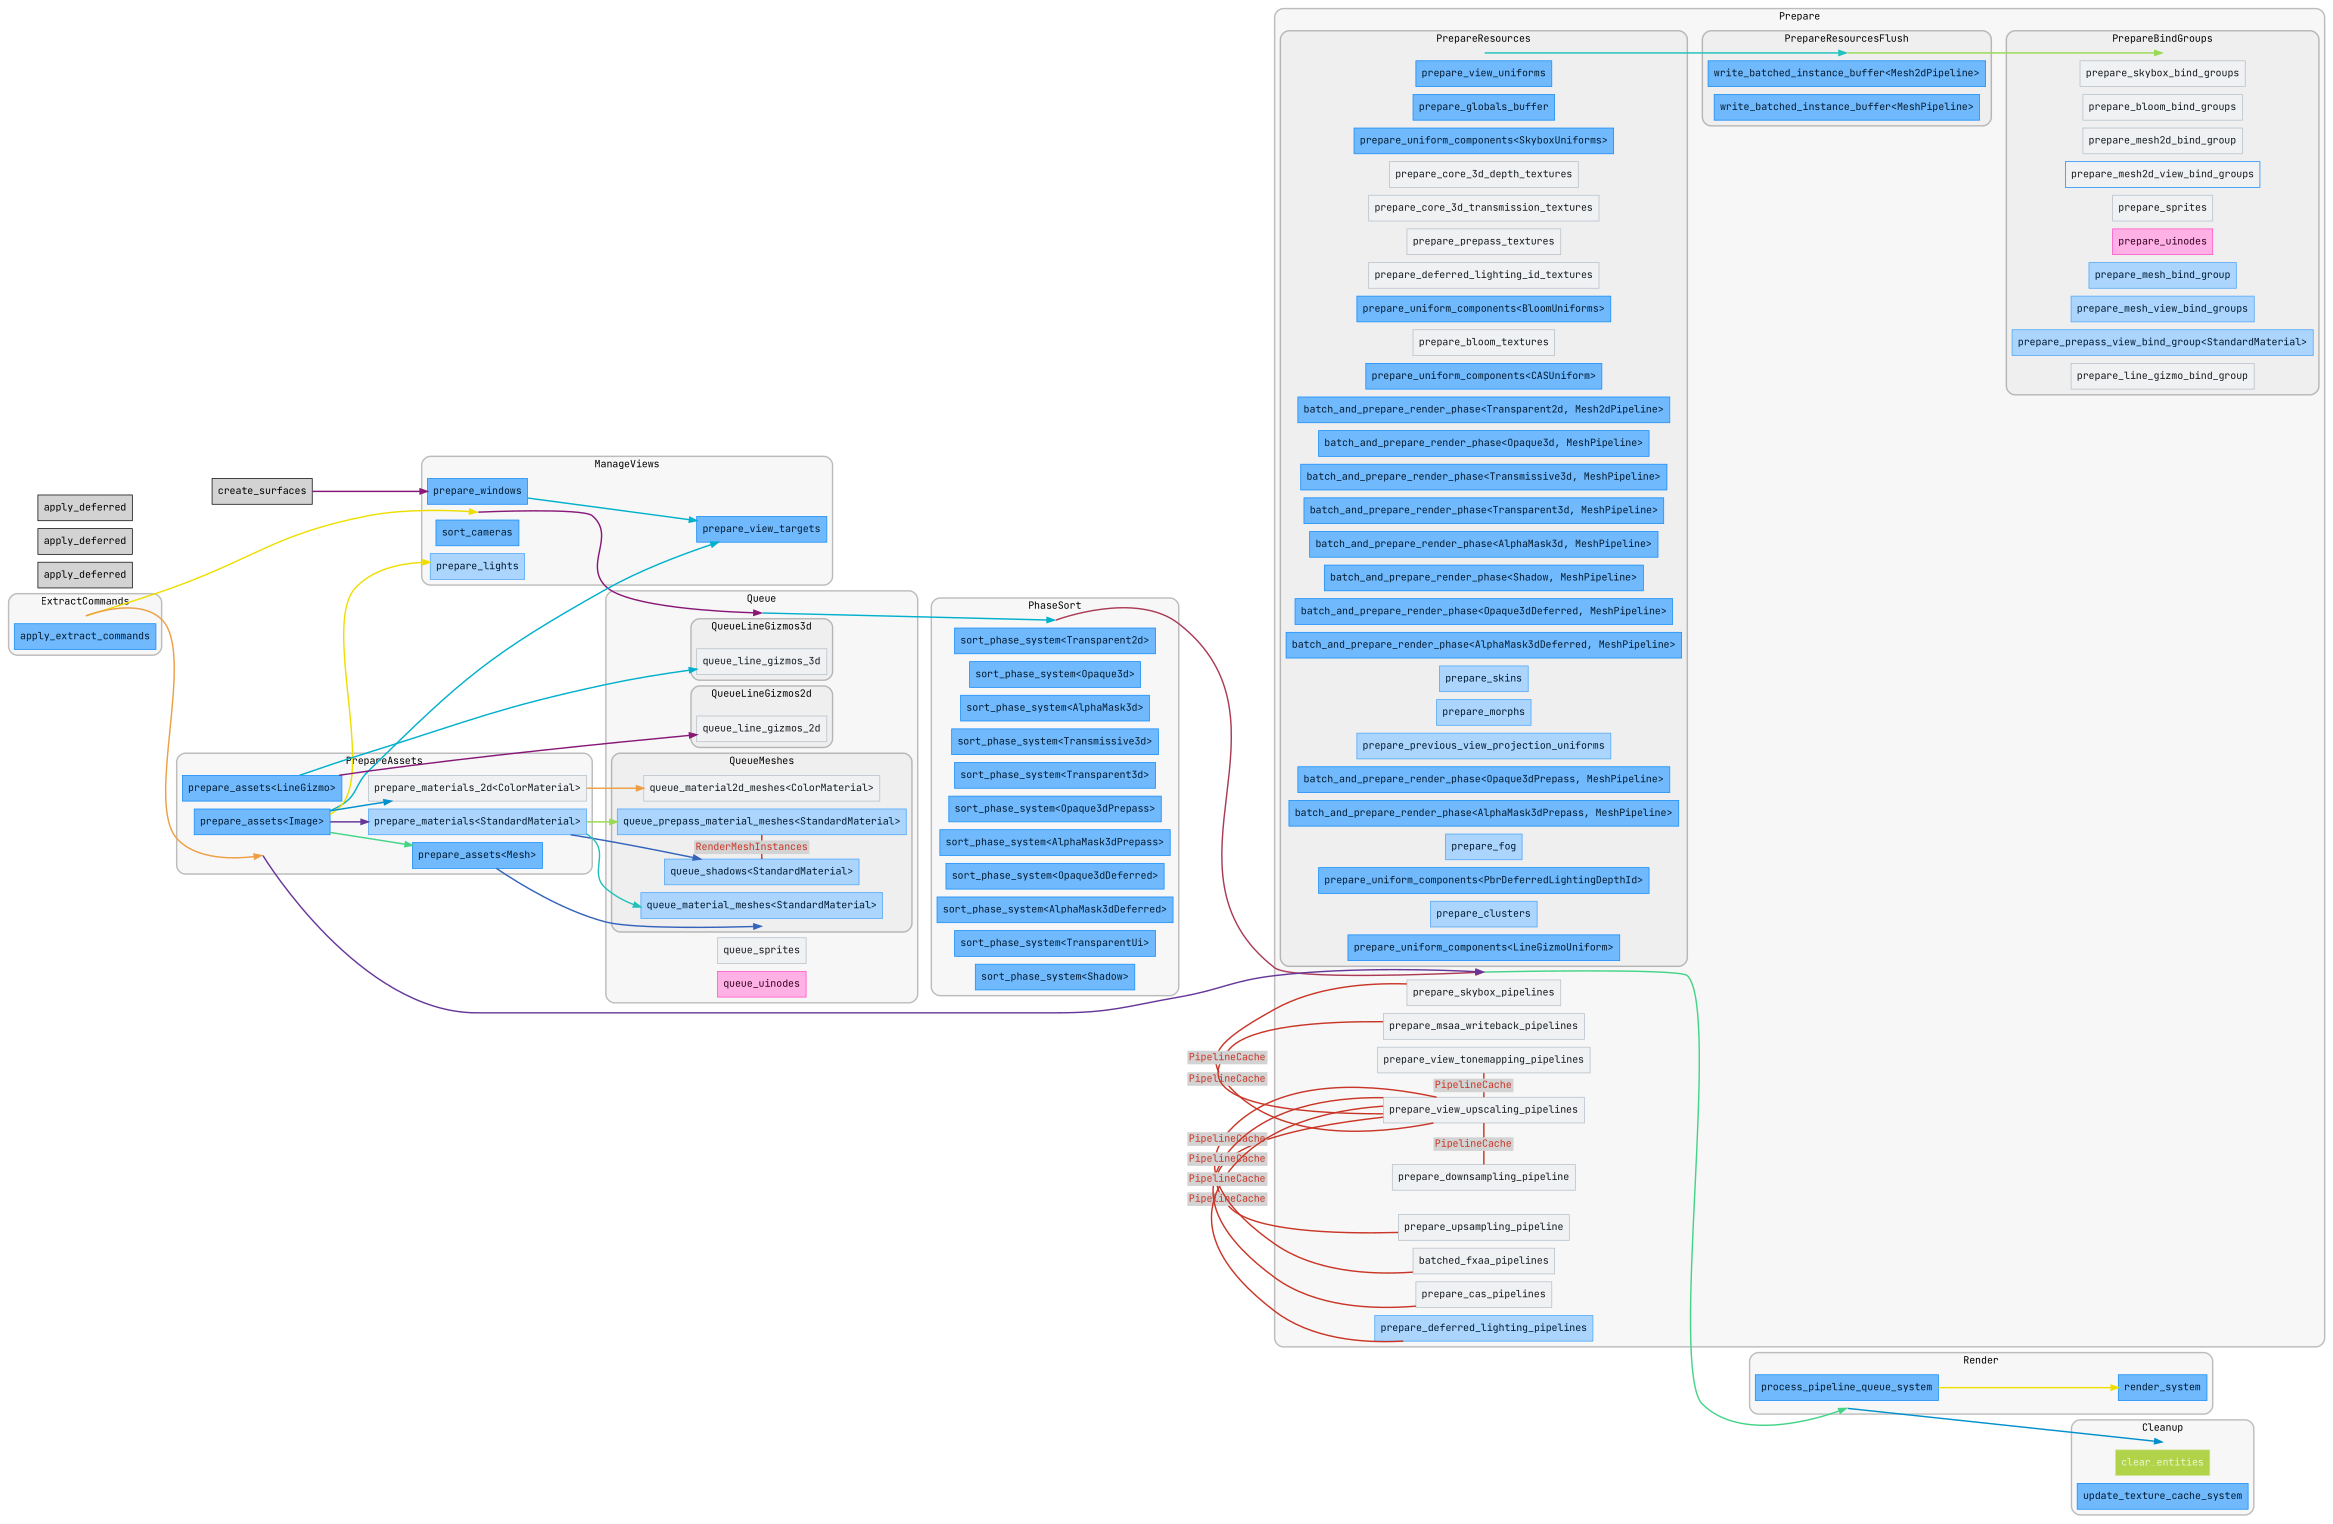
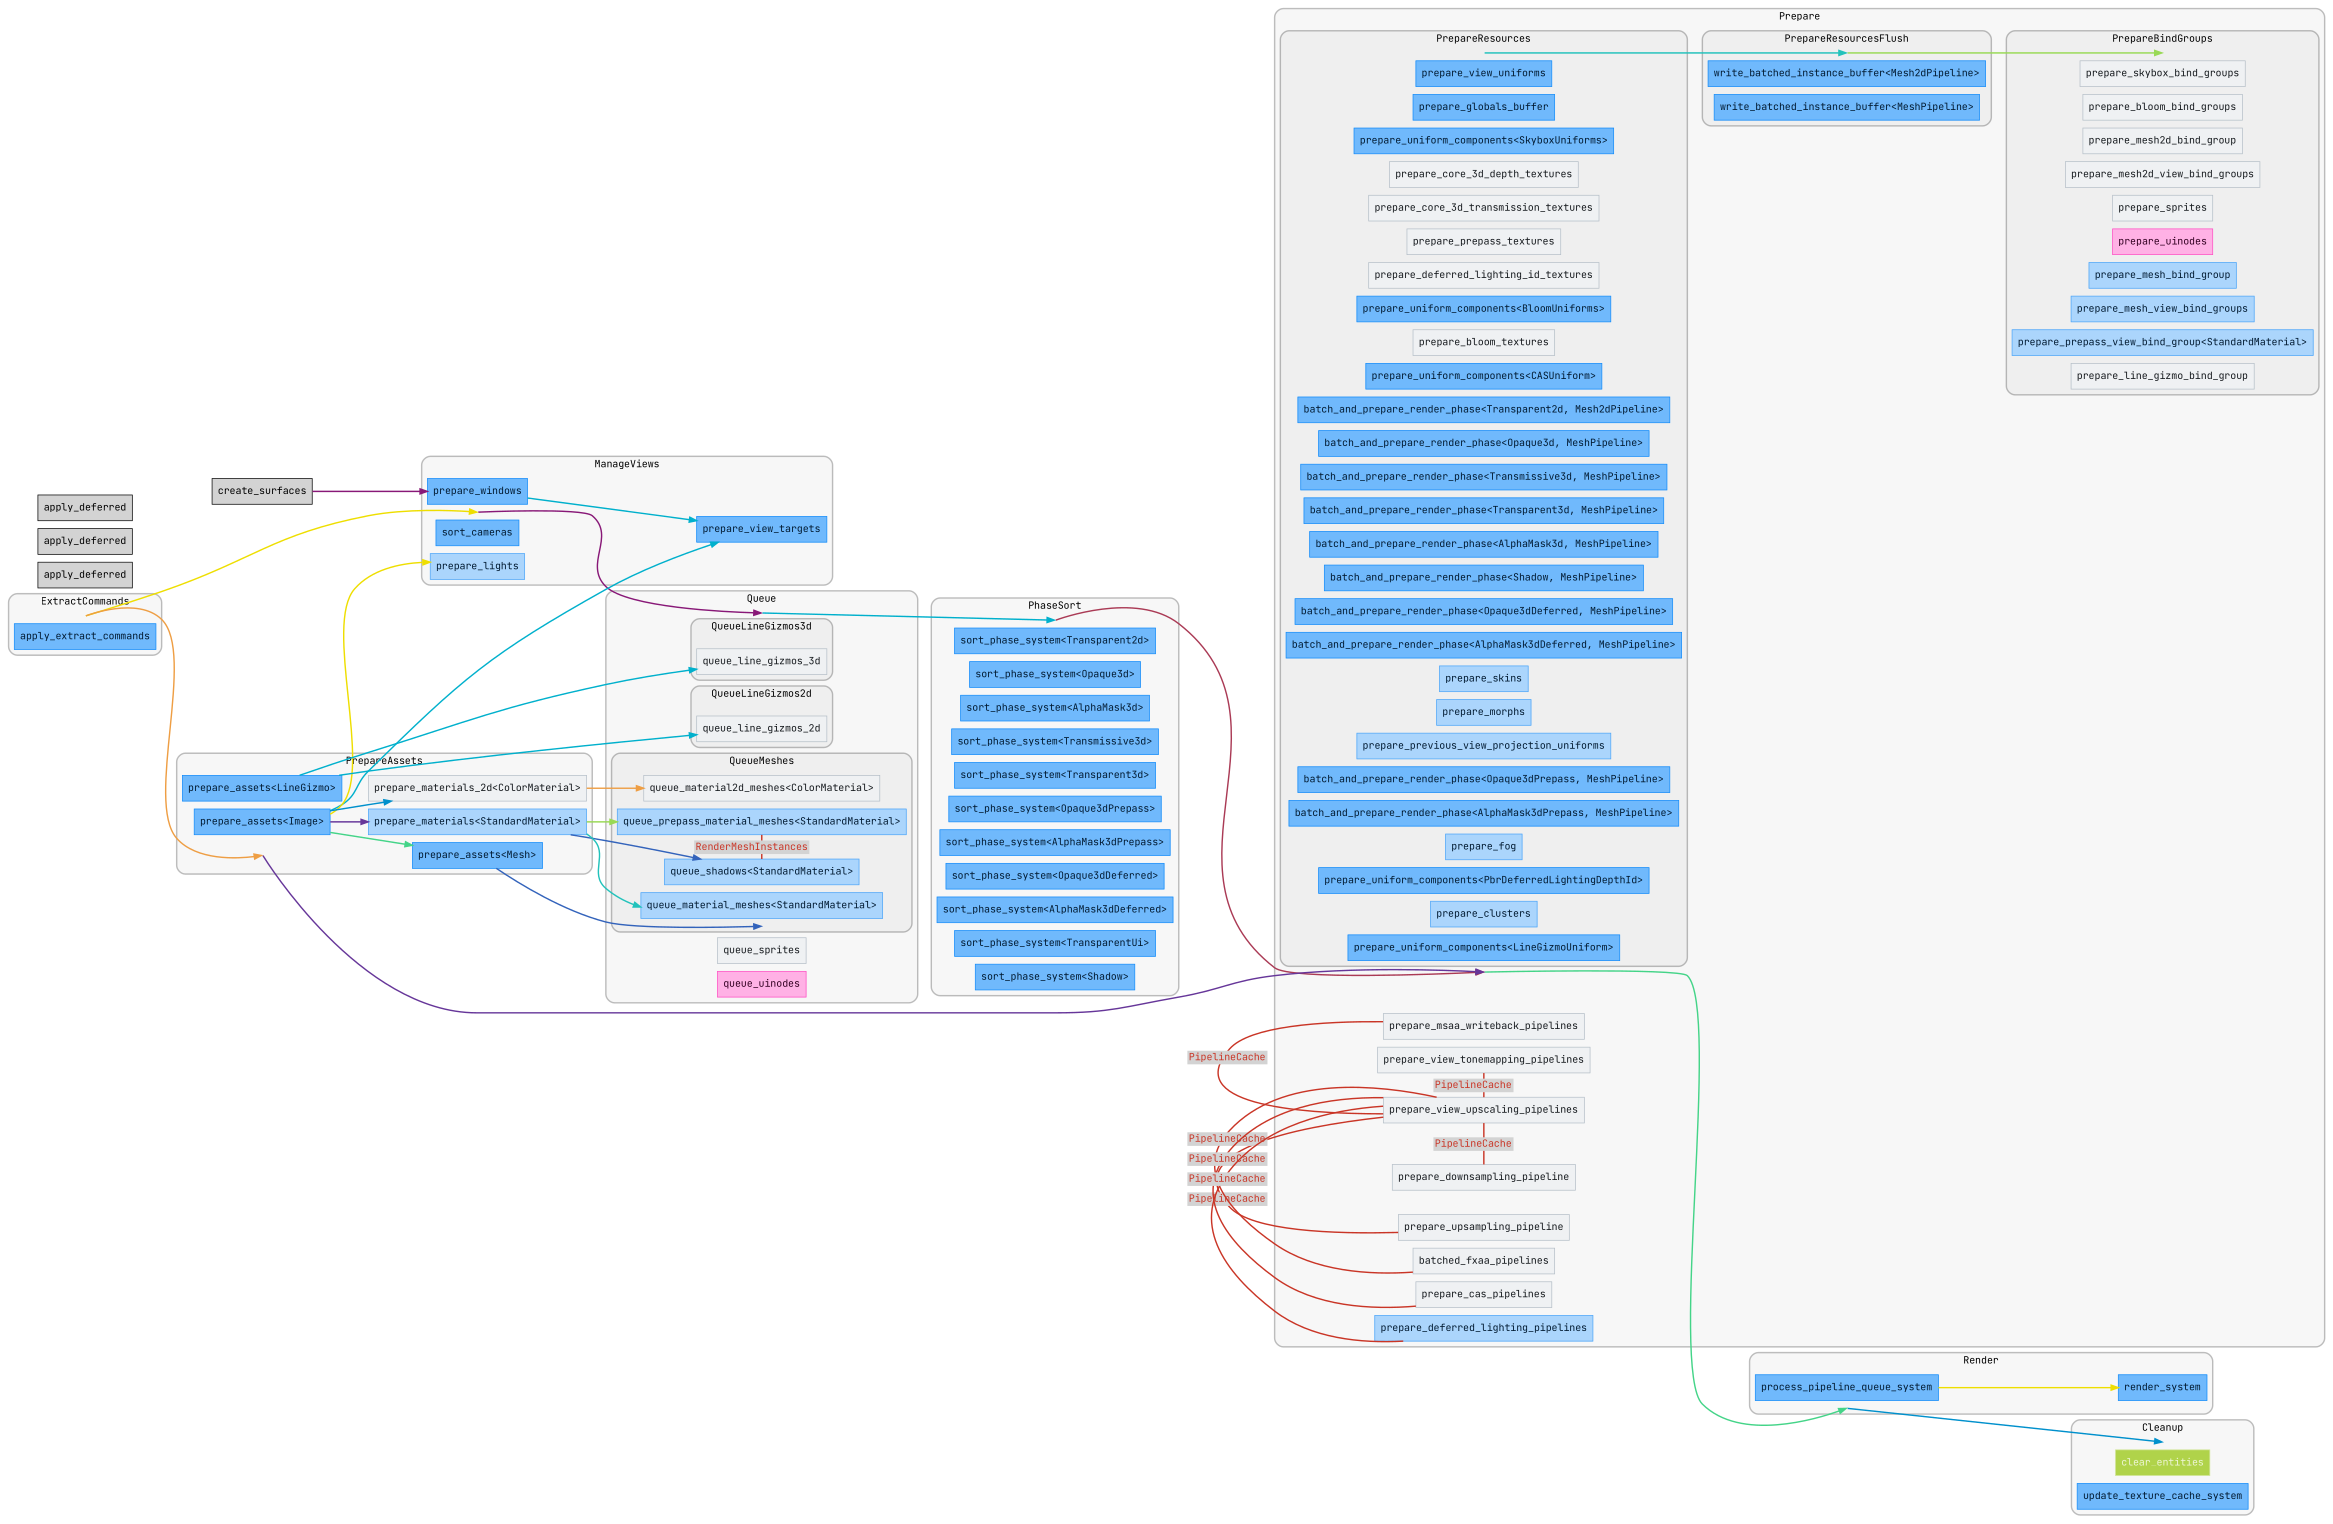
(2163, 175) -> (2163, 175)
(470, 758) -> (470, 758)
(1484, 993) -> none
